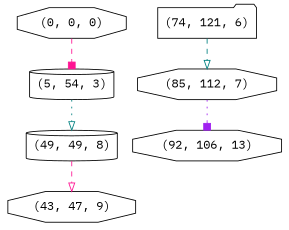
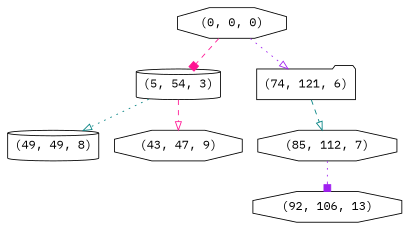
none -> (266, 51)
(72, 172) -> (178, 111)
